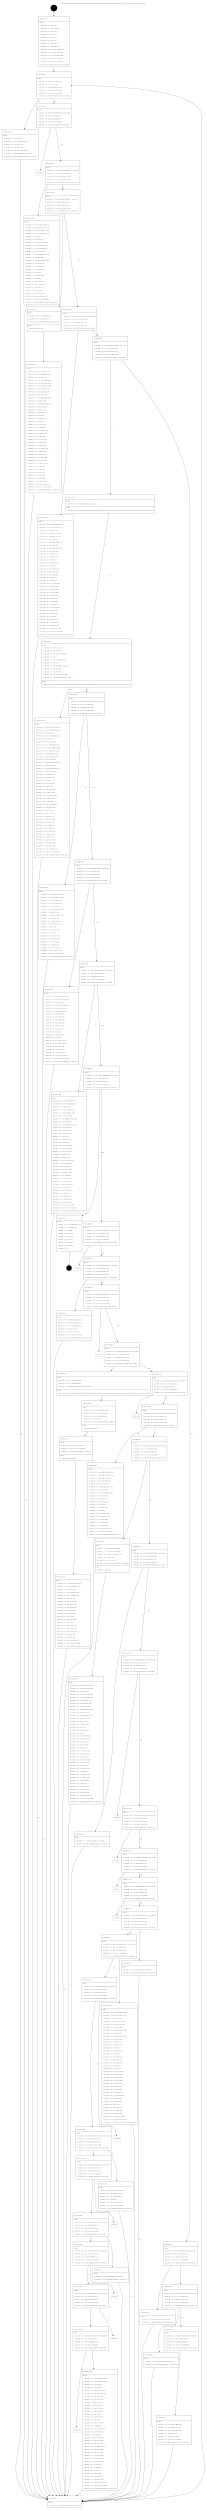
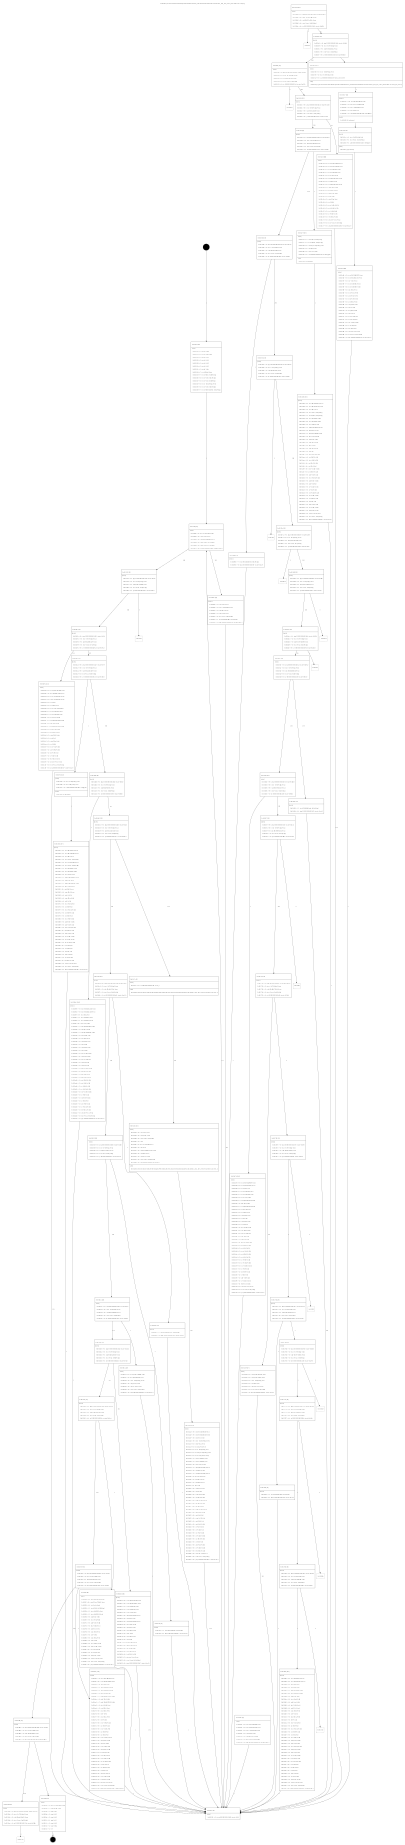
(86, 689) -> (112, 1330)
(102, 1268) -> none
